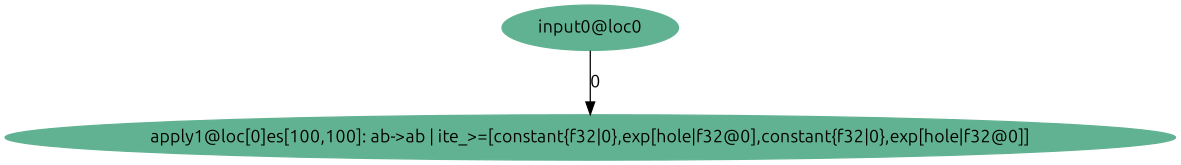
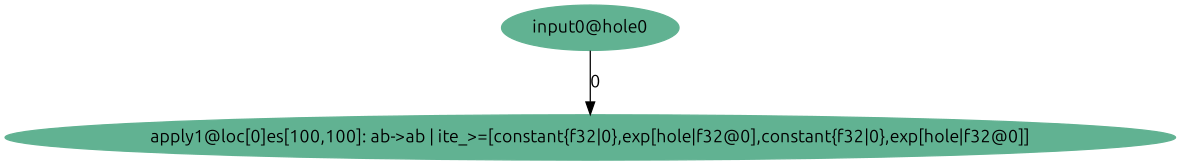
(590, 28) -> (590, 28)
